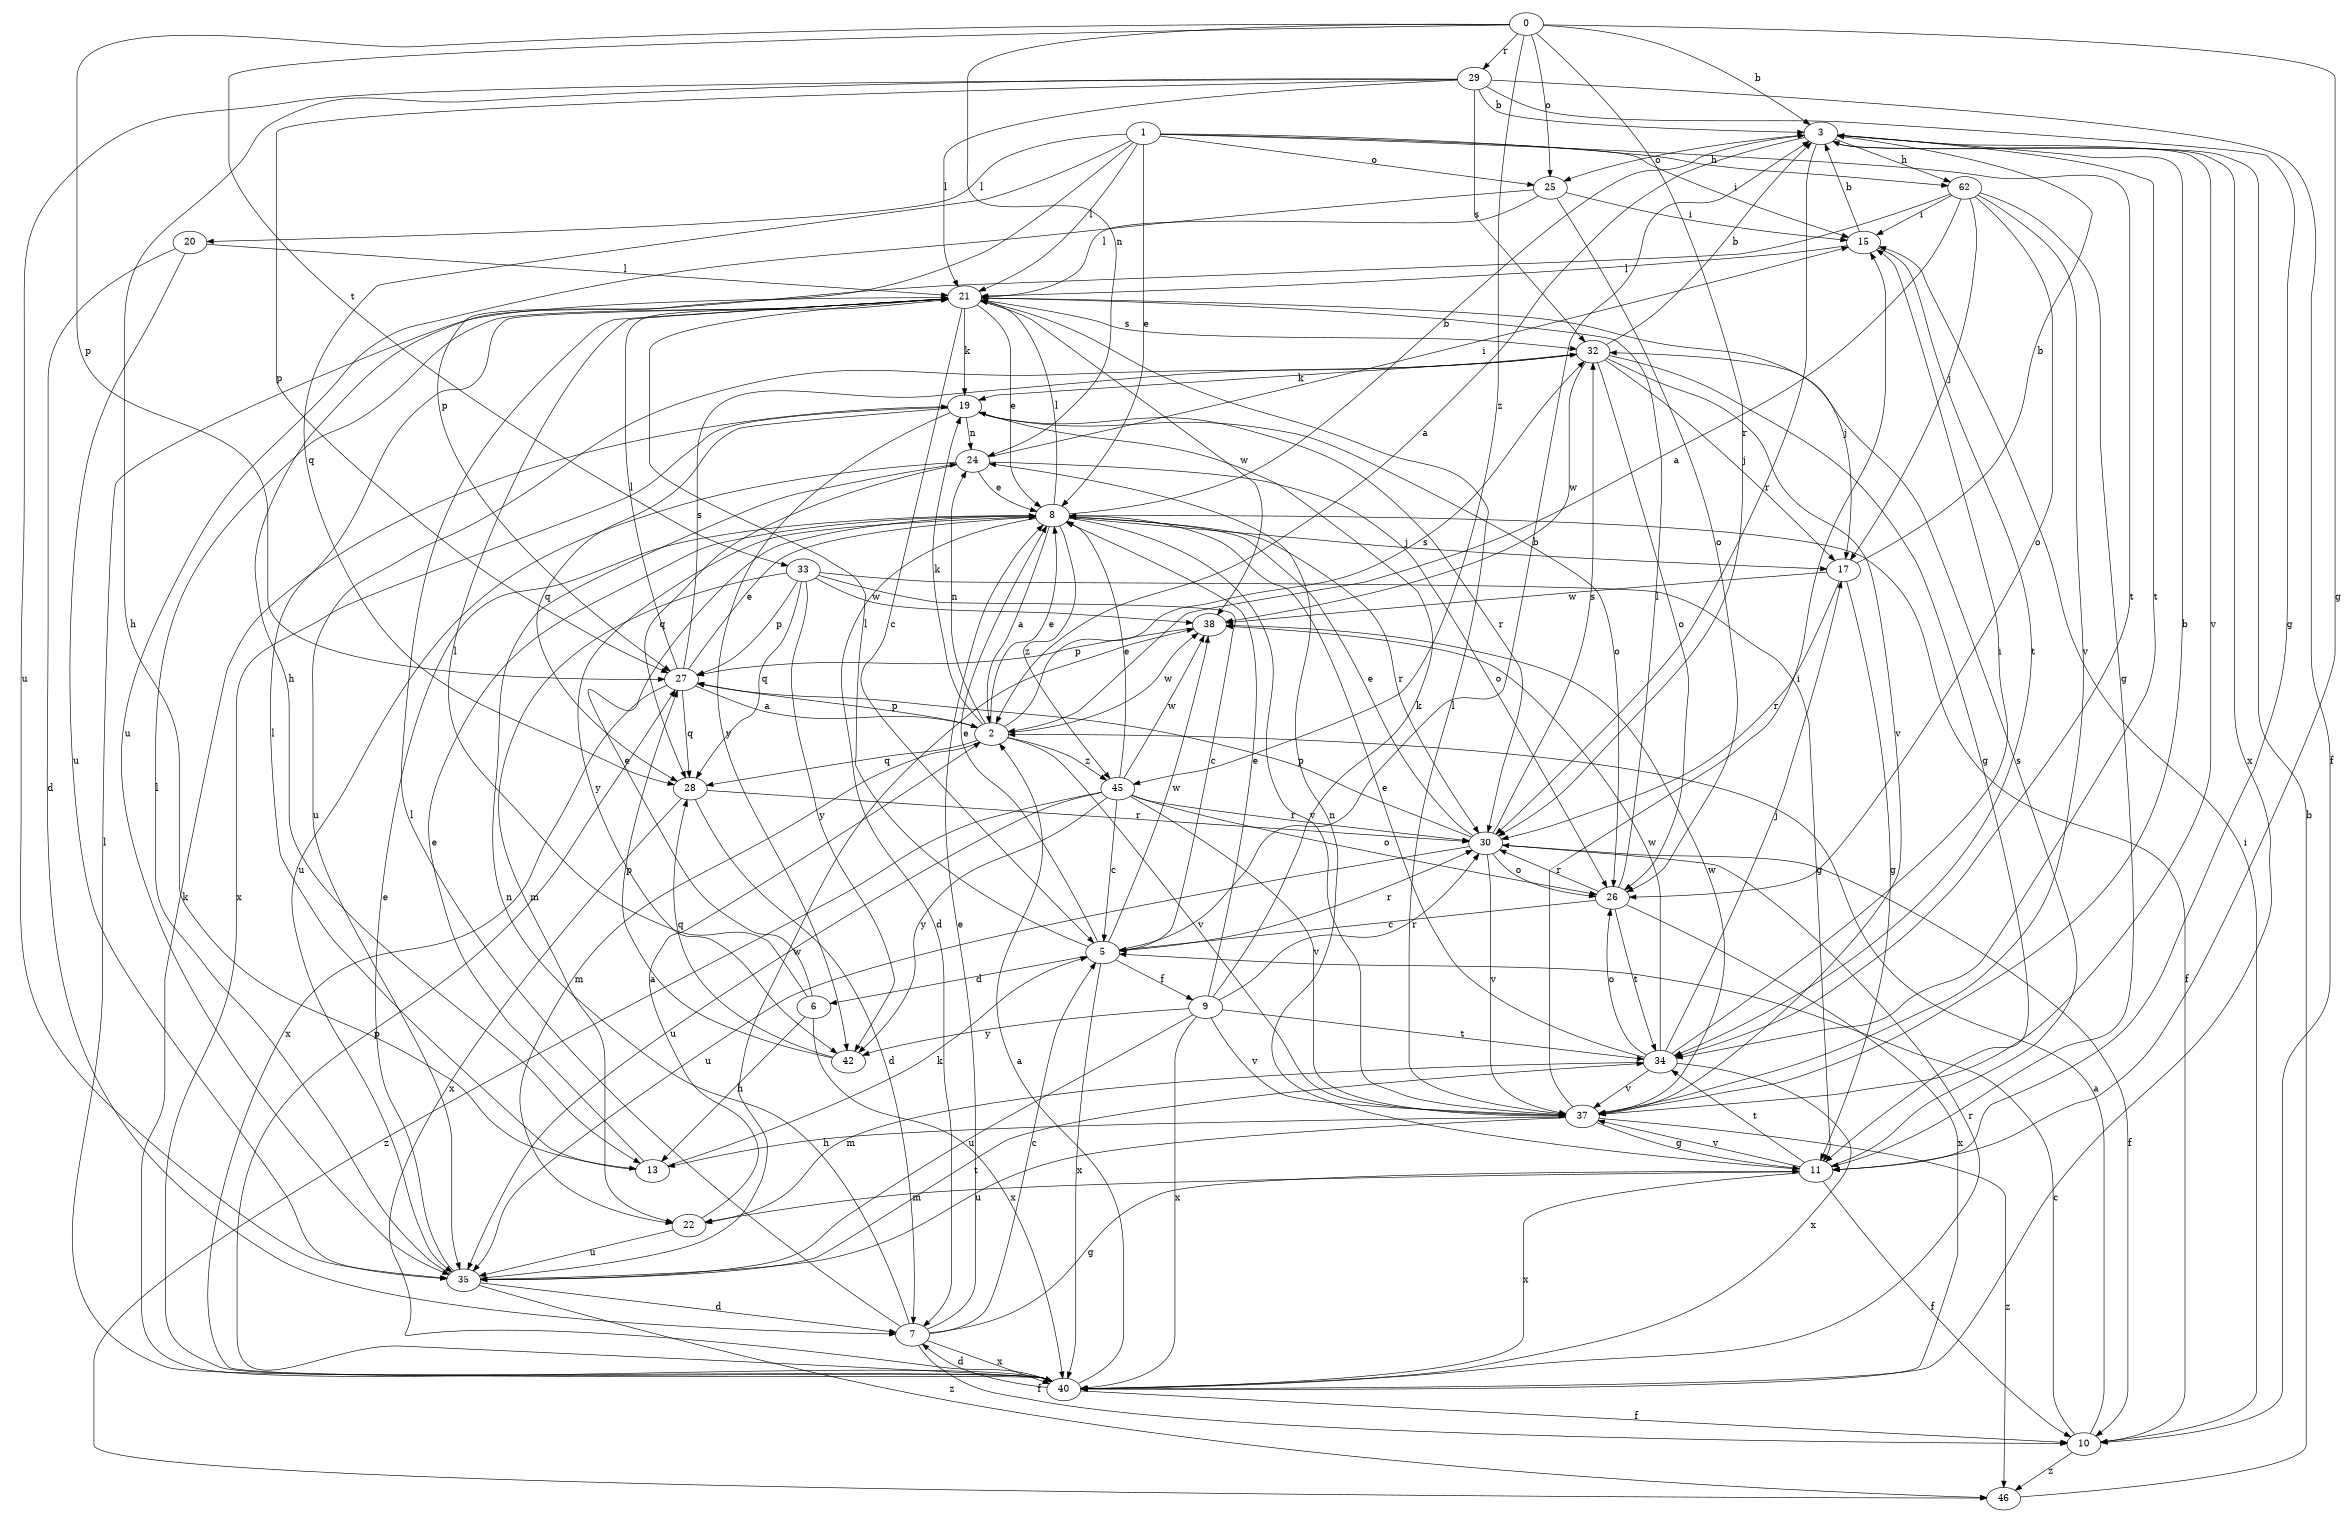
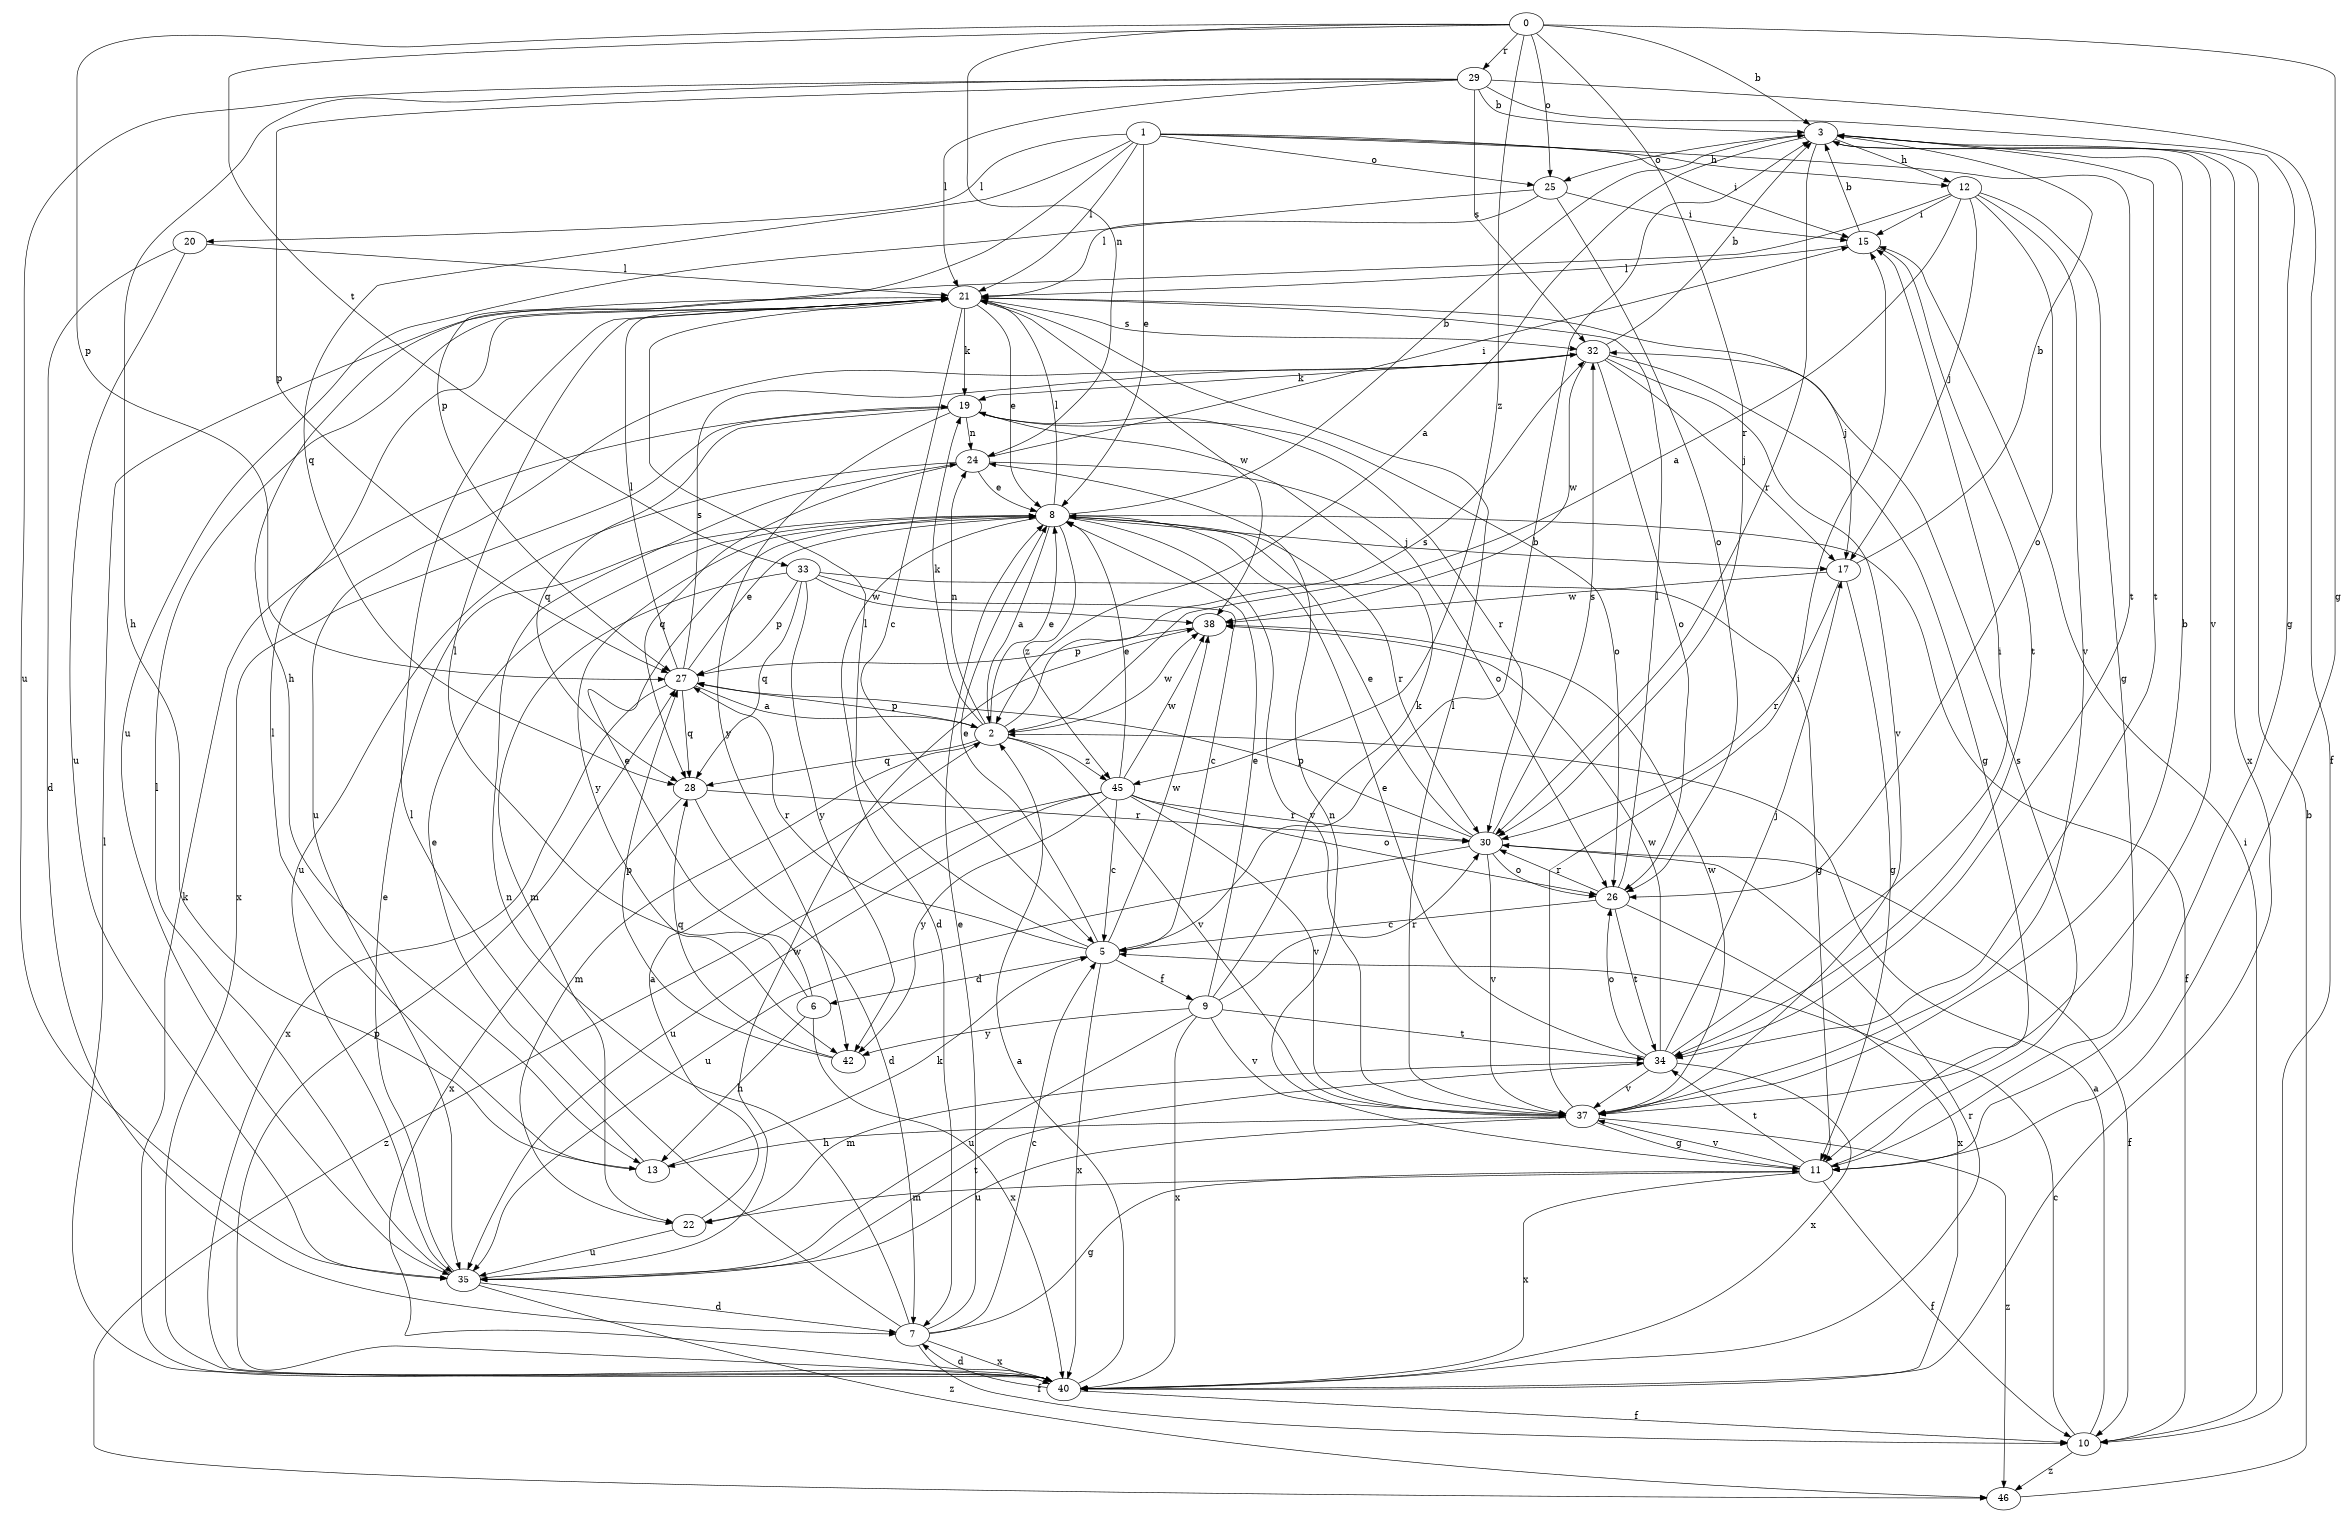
(1965, 188) -> (1965, 188)
(1289, 921) -> (856, 880)
